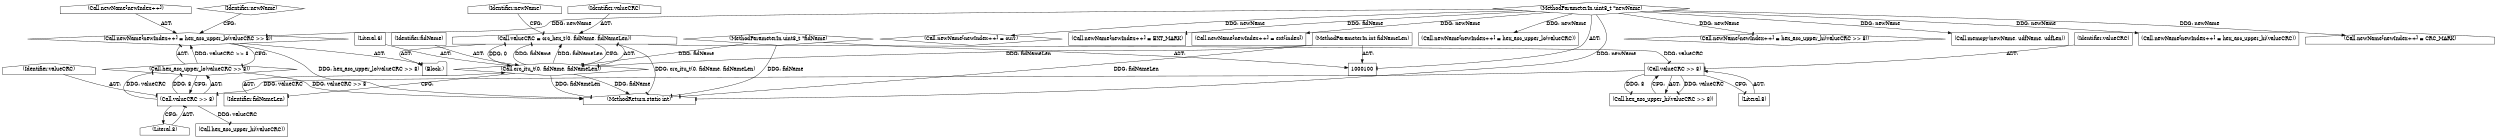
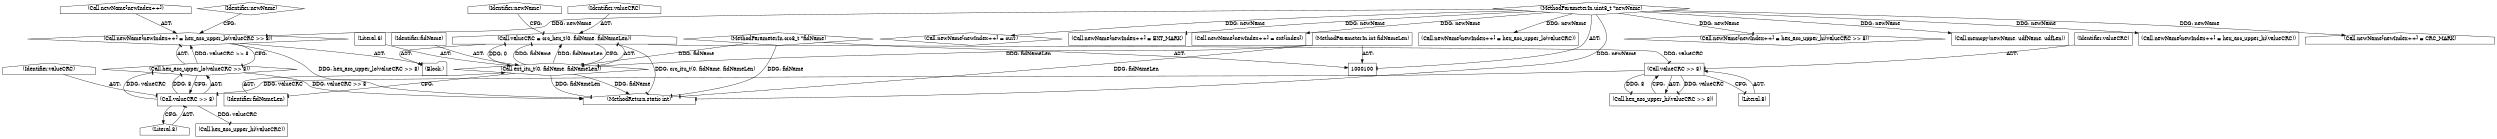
(1365, 24) -> (1365, 24)
(778, 39) -> (778, 39)
(551, 69) -> (551, 69)
